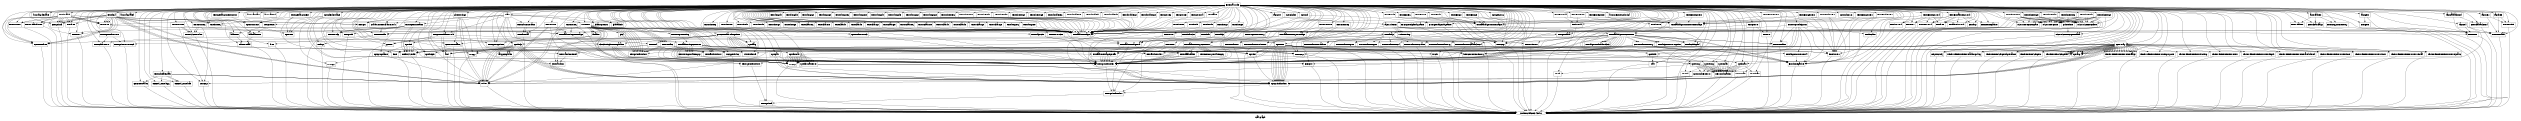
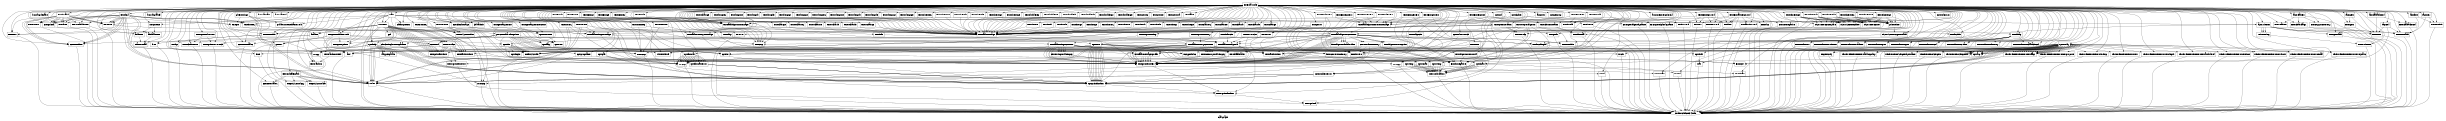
(1641, 7) -> (1580, 7)
(545, 42) -> (426, 19)
(1371, 110) -> (1720, 69)
